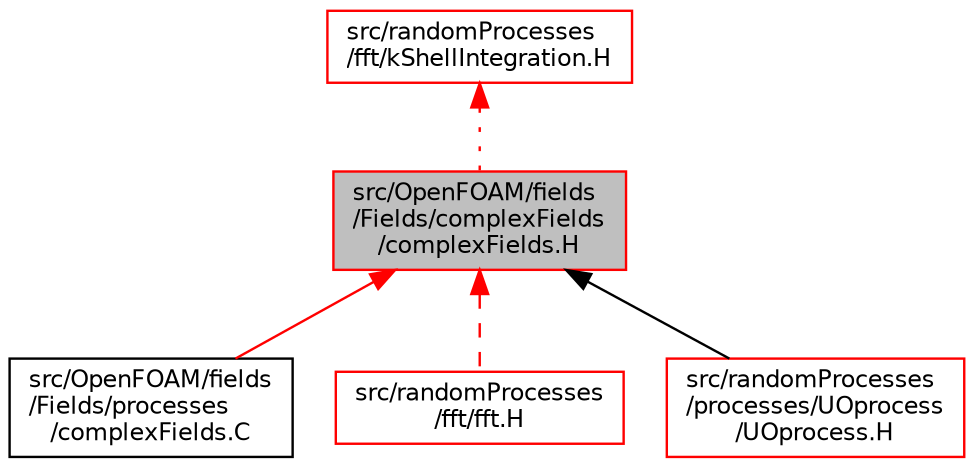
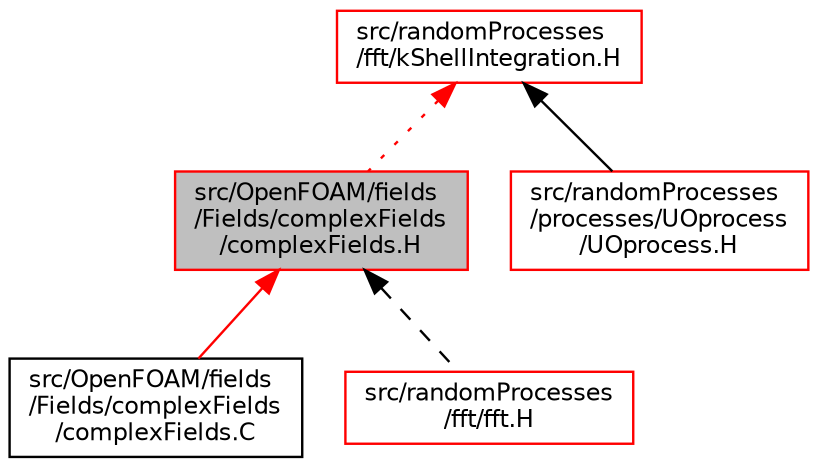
(658, 320) -> (577, 136)
(480, 333) -> (419, 330)
(151, 408) -> (156, 408)
